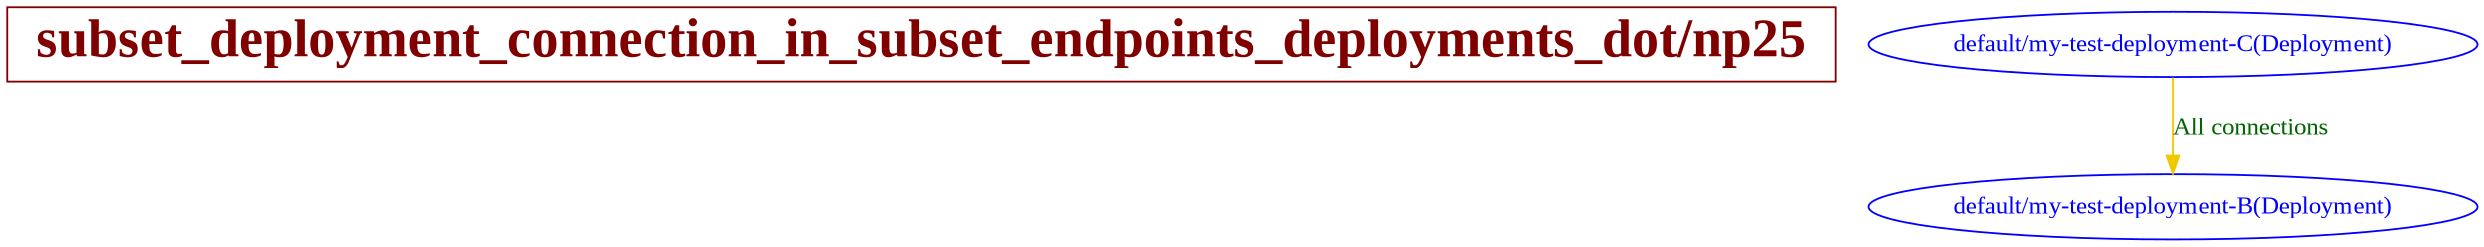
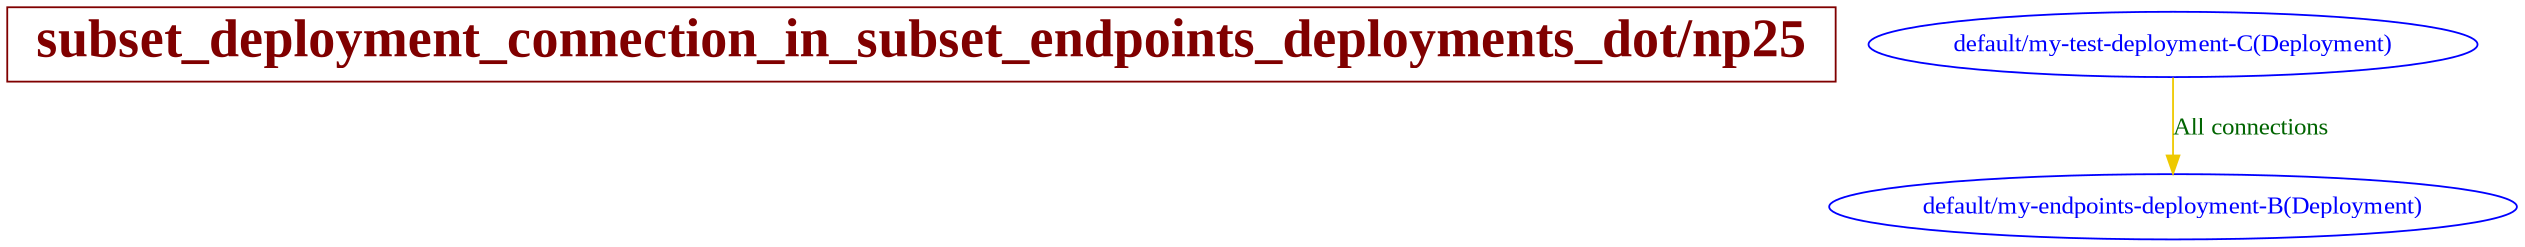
(2173, 207) -> (2173, 207)
